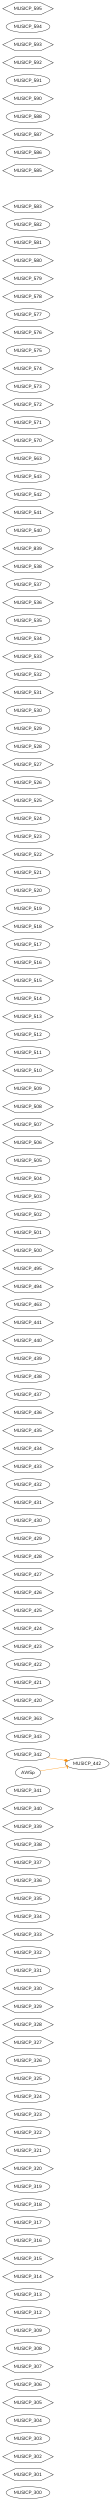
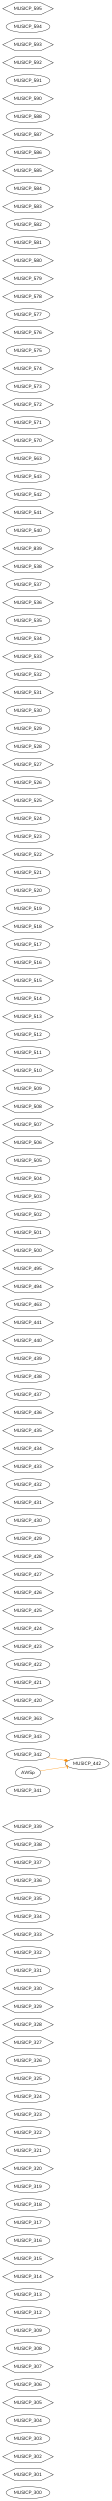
none -> (28, 189)
(28, 1809) -> none
